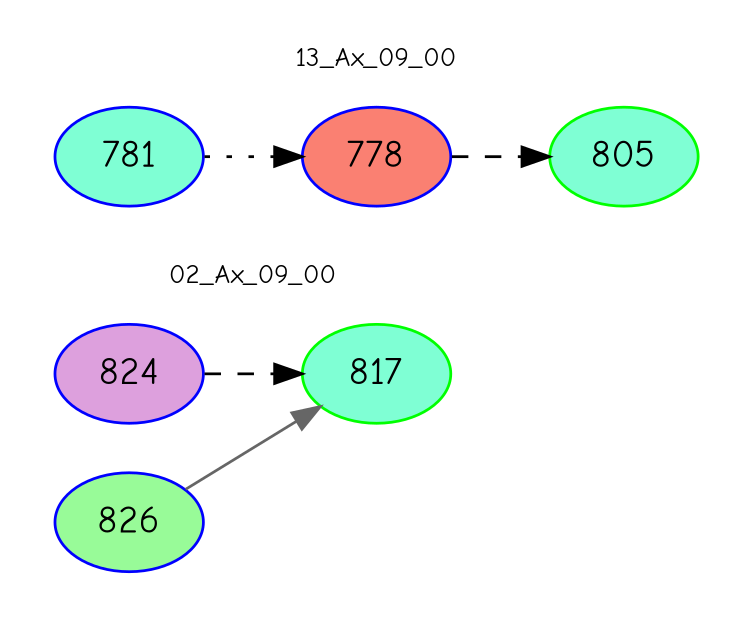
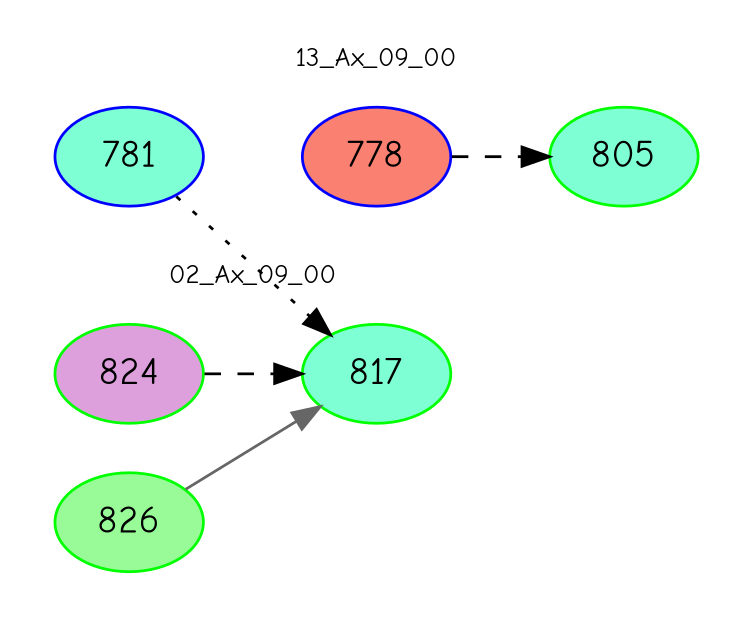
(239, 157) -> (256, 268)
(129, 374) -> (129, 374)
(129, 522) -> (129, 522)
